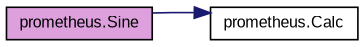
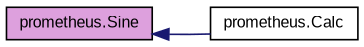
(173, 13) -> (190, 34)
